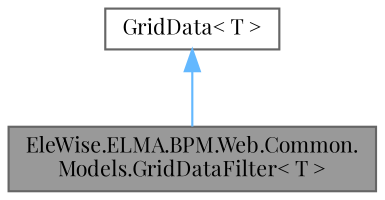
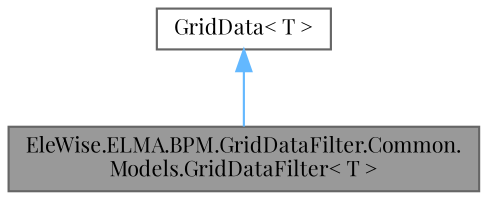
(192, 159) -> (244, 159)
